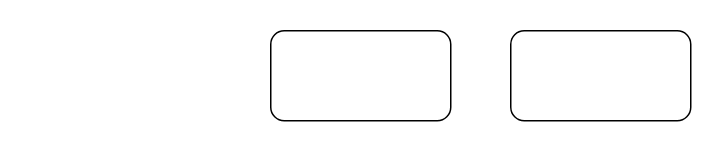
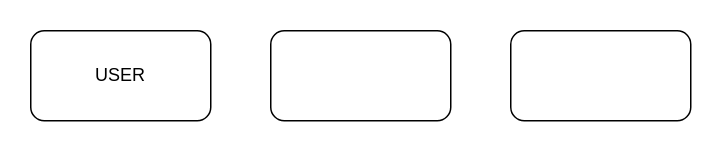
none -> (121, 76)
